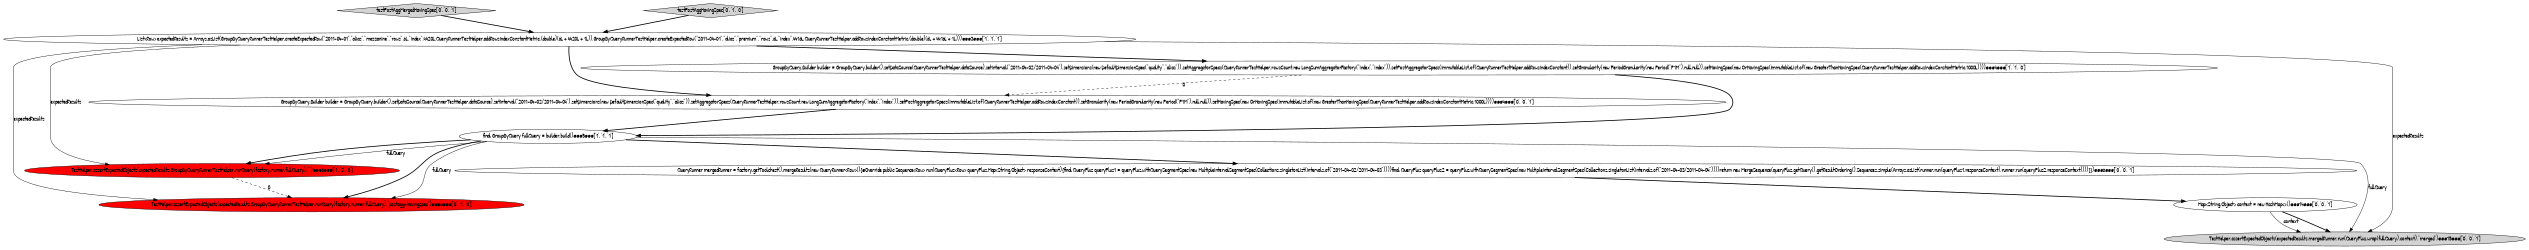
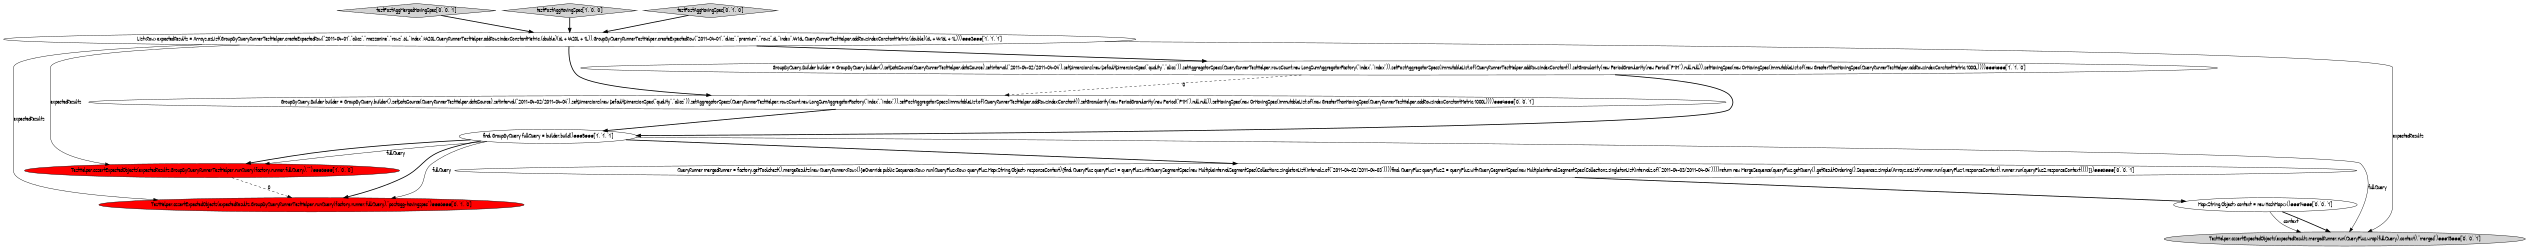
none -> (570, 11)
